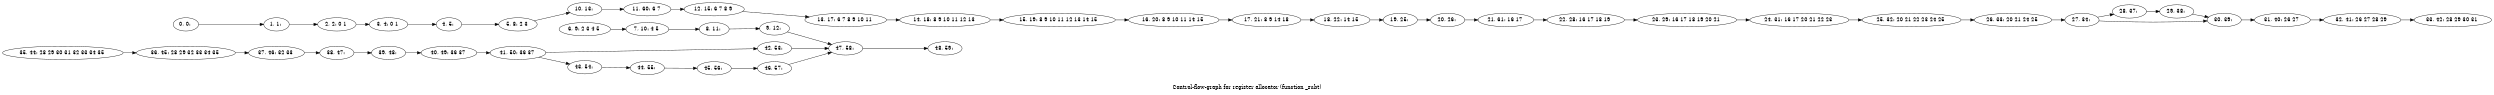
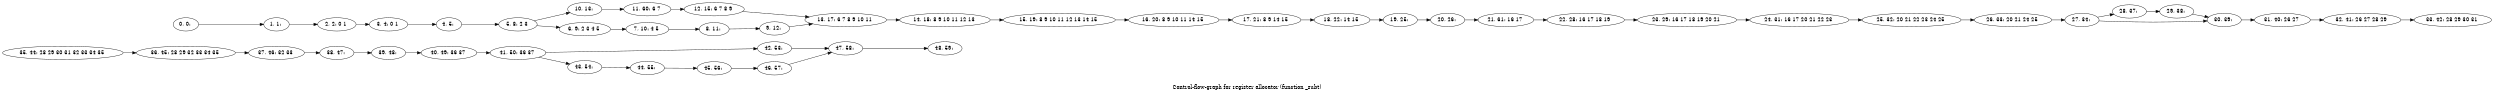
(1267, 20) -> (1267, 20)
none -> (547, 26)
(808, 38) -> (799, 26)
